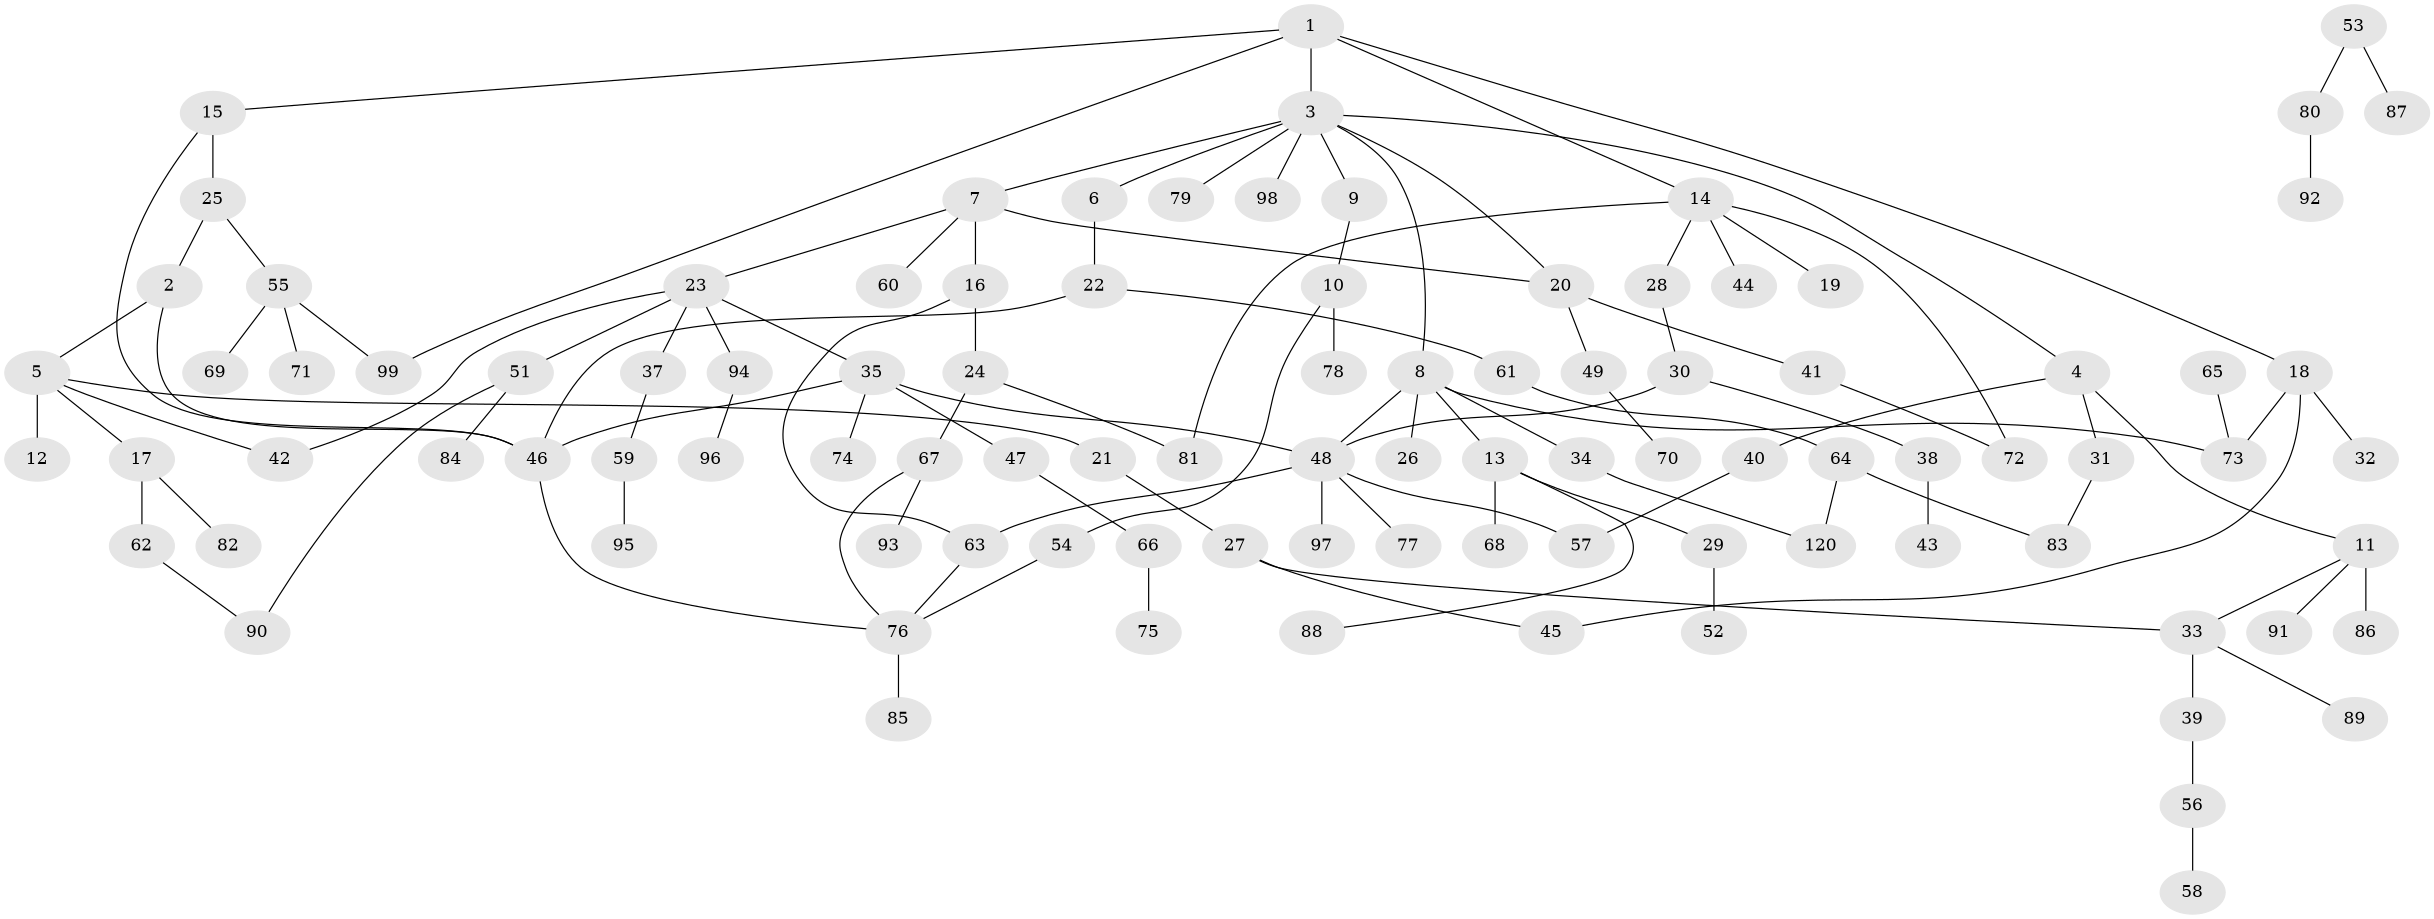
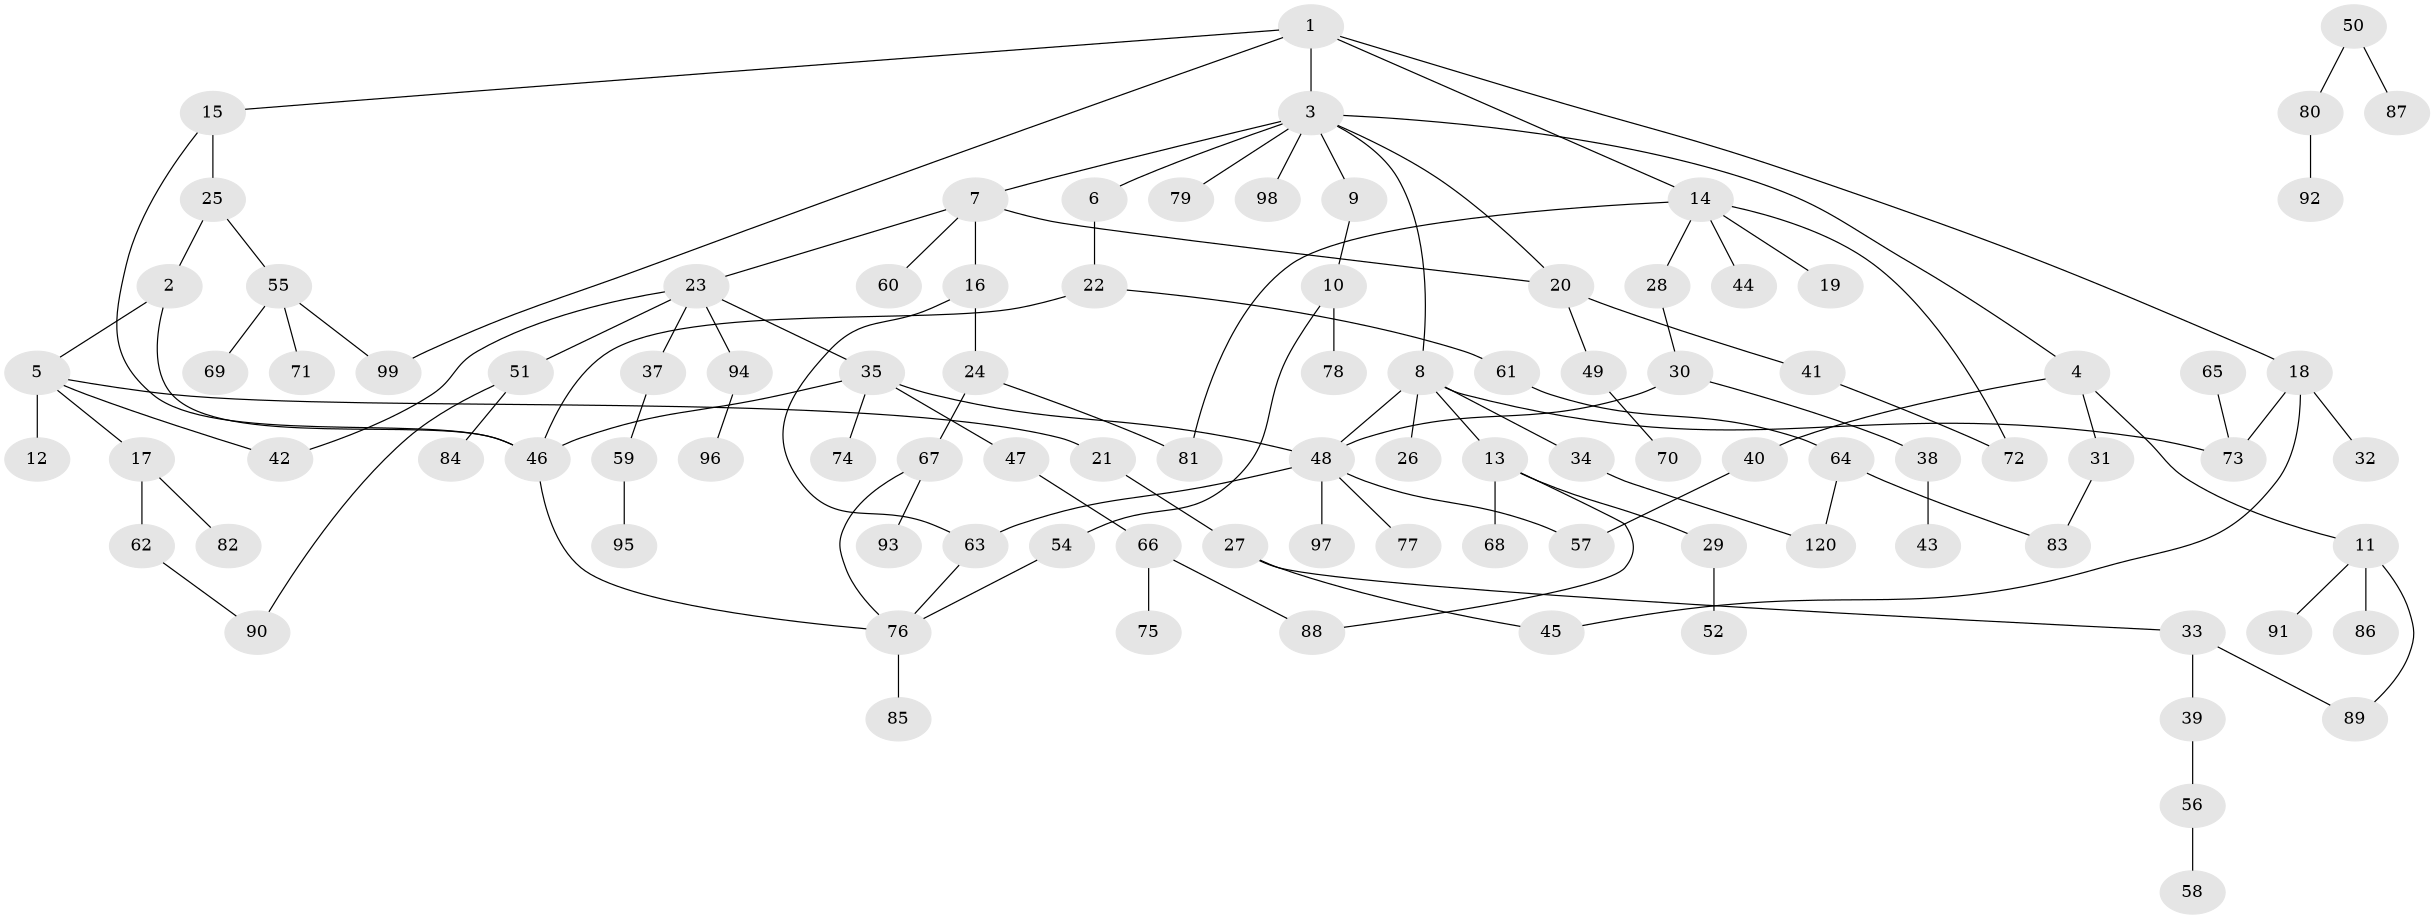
(2354, 26) -> (2354, 26)
none -> (1230, 589)
(2279, 589) -> (2414, 636)
